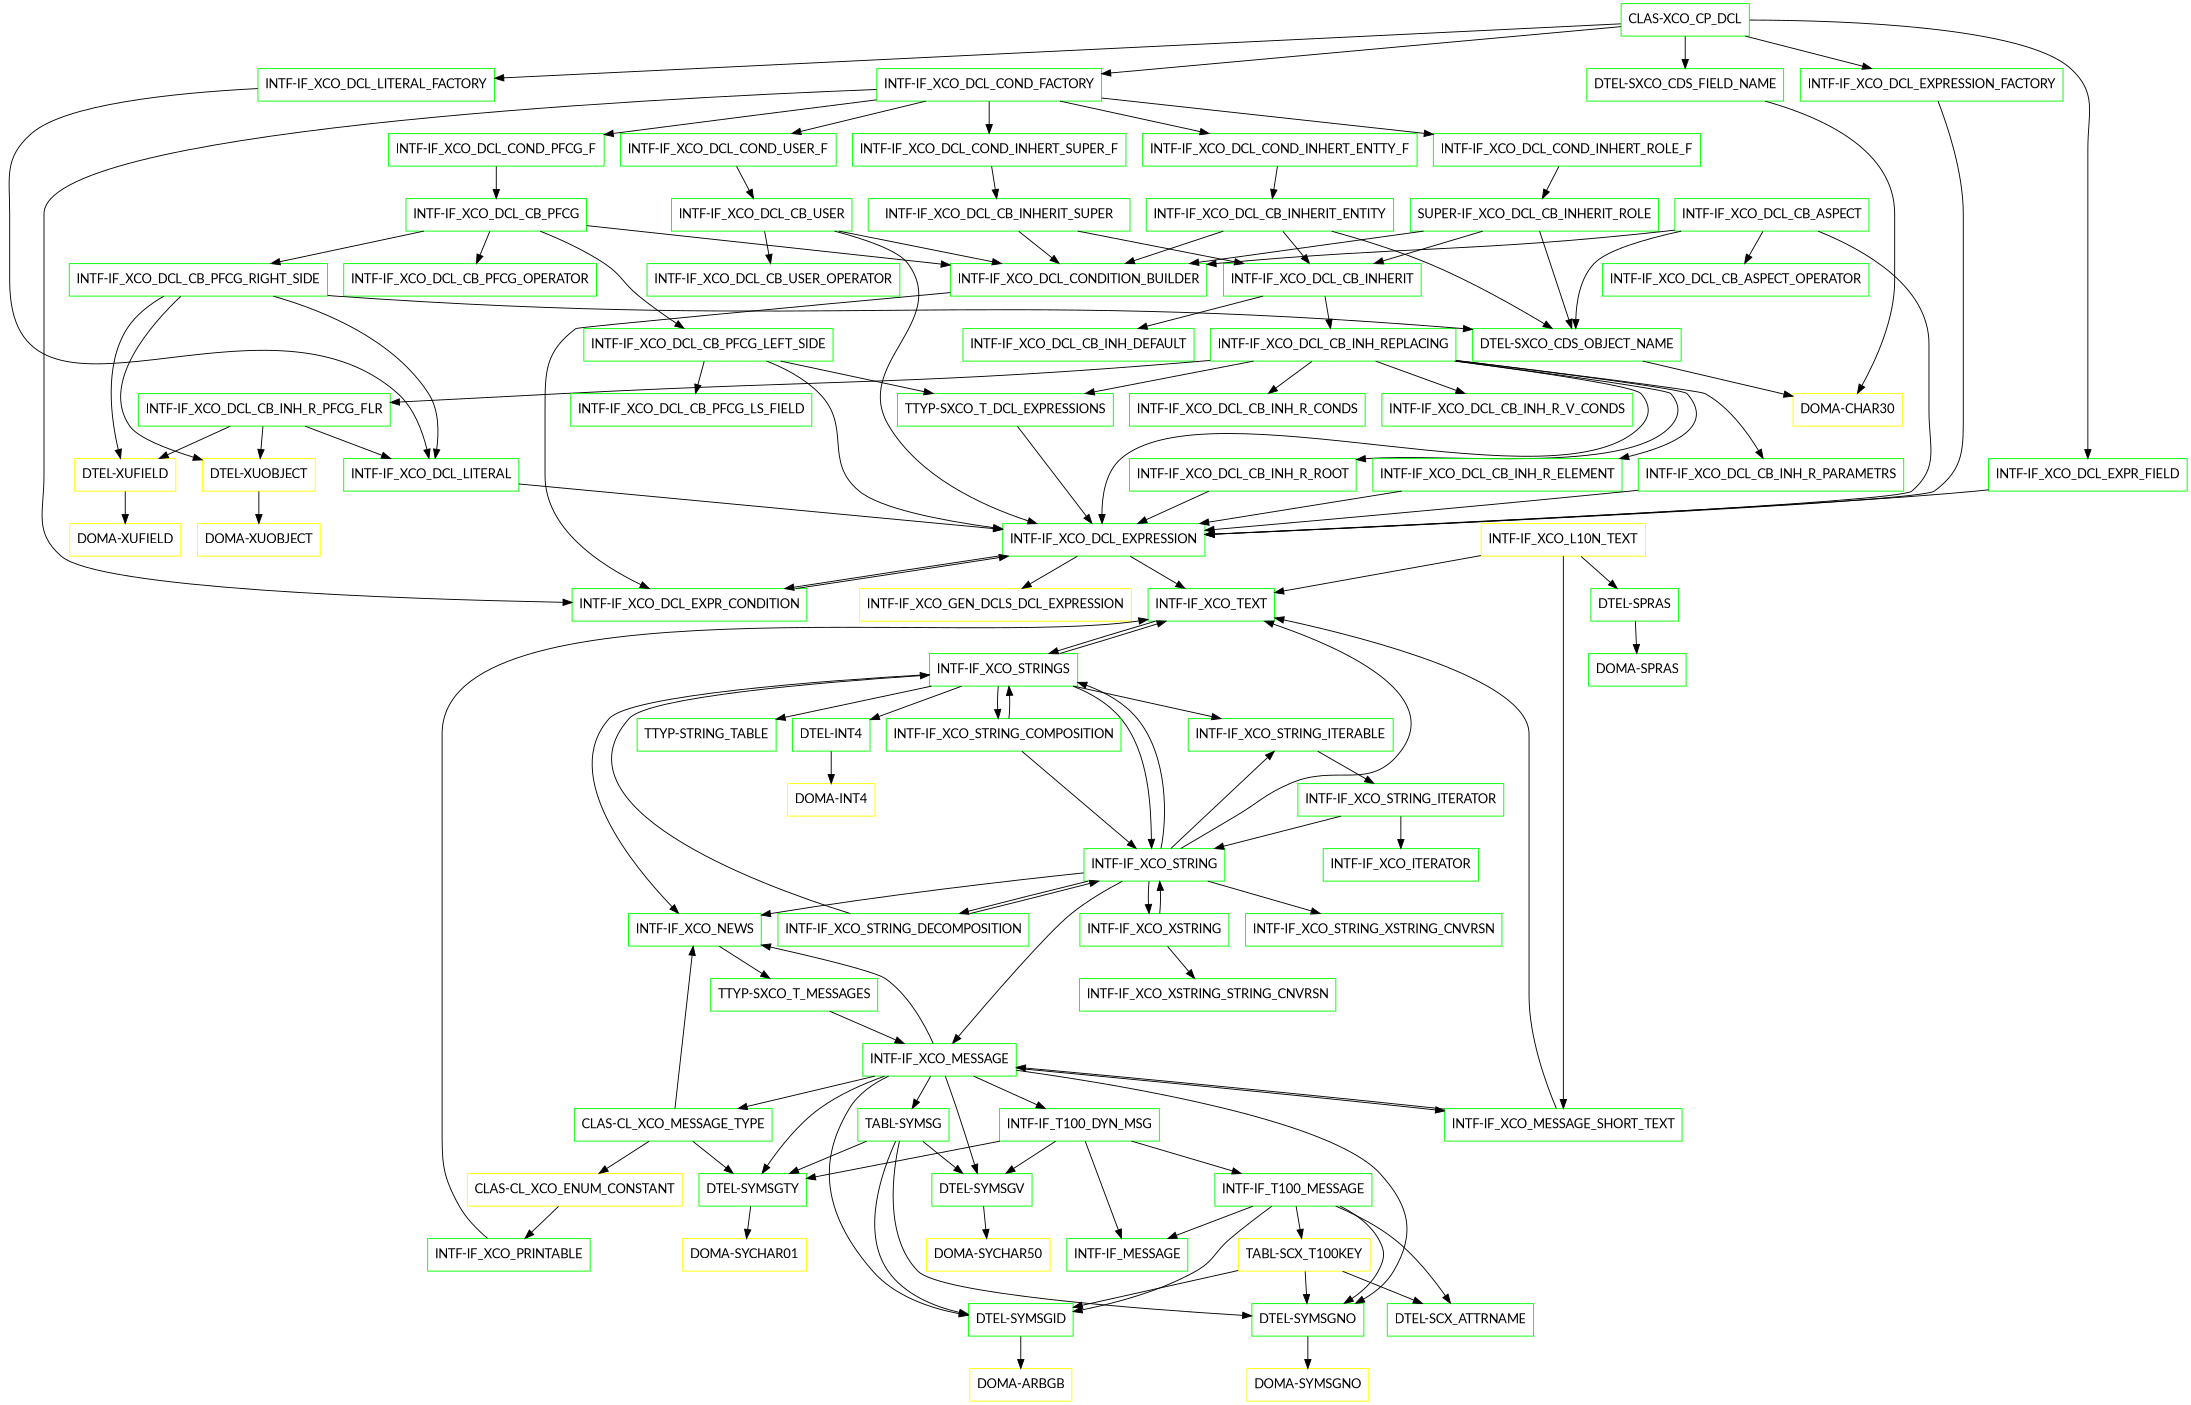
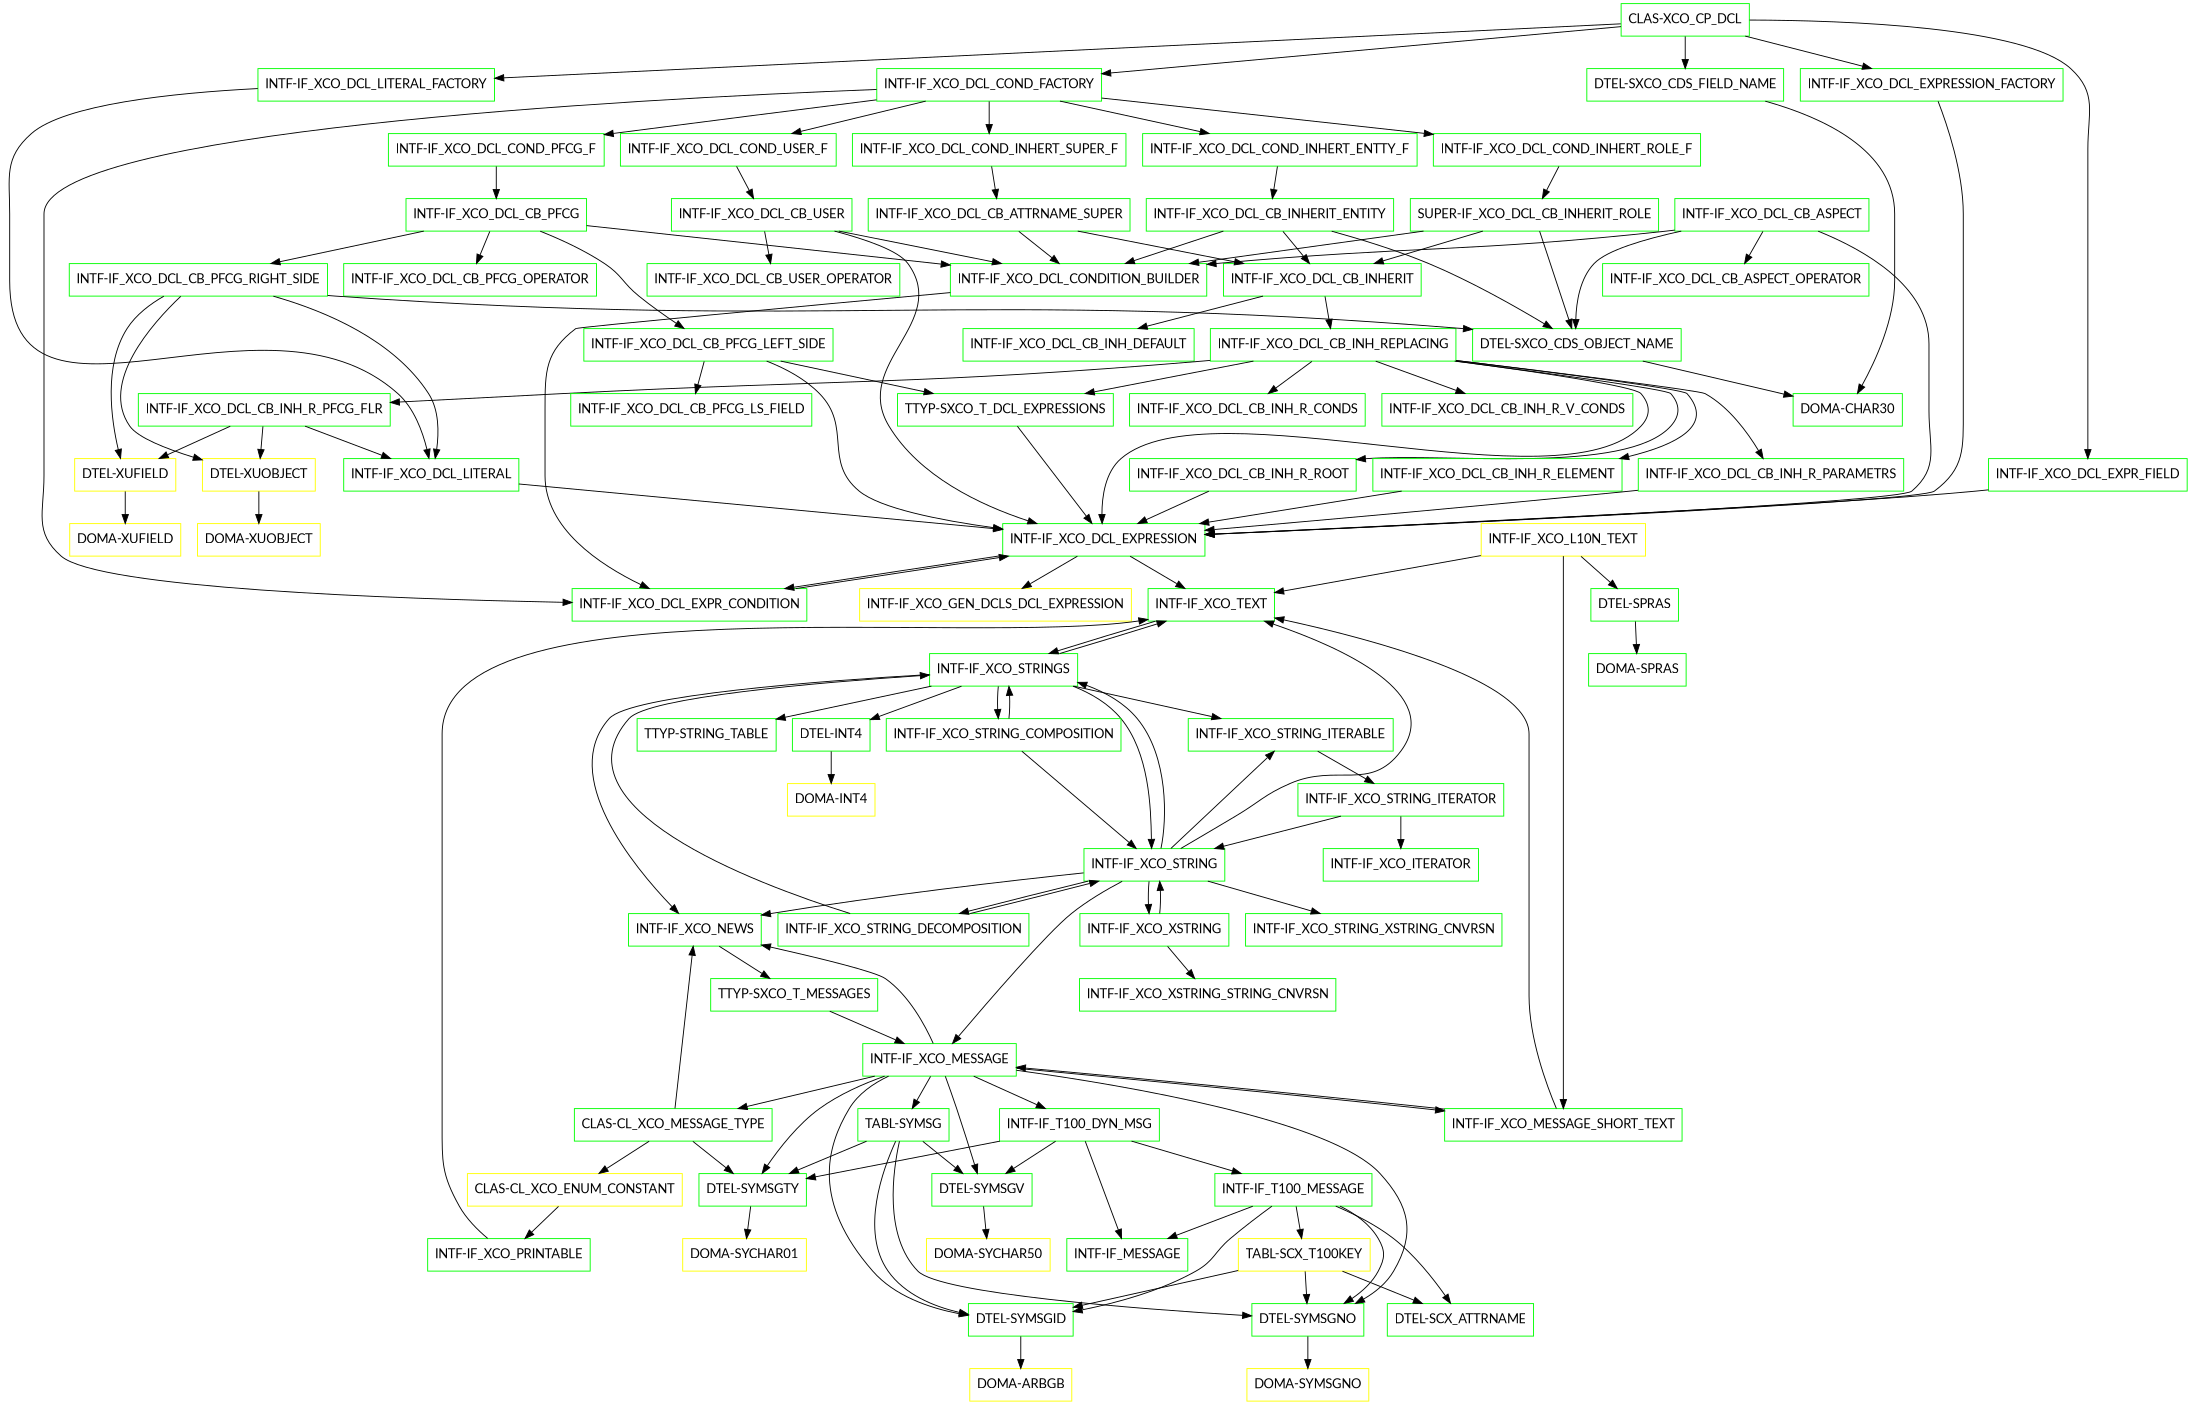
(999, 215) -> (999, 215)
(1848, 410) -> (1848, 410)
